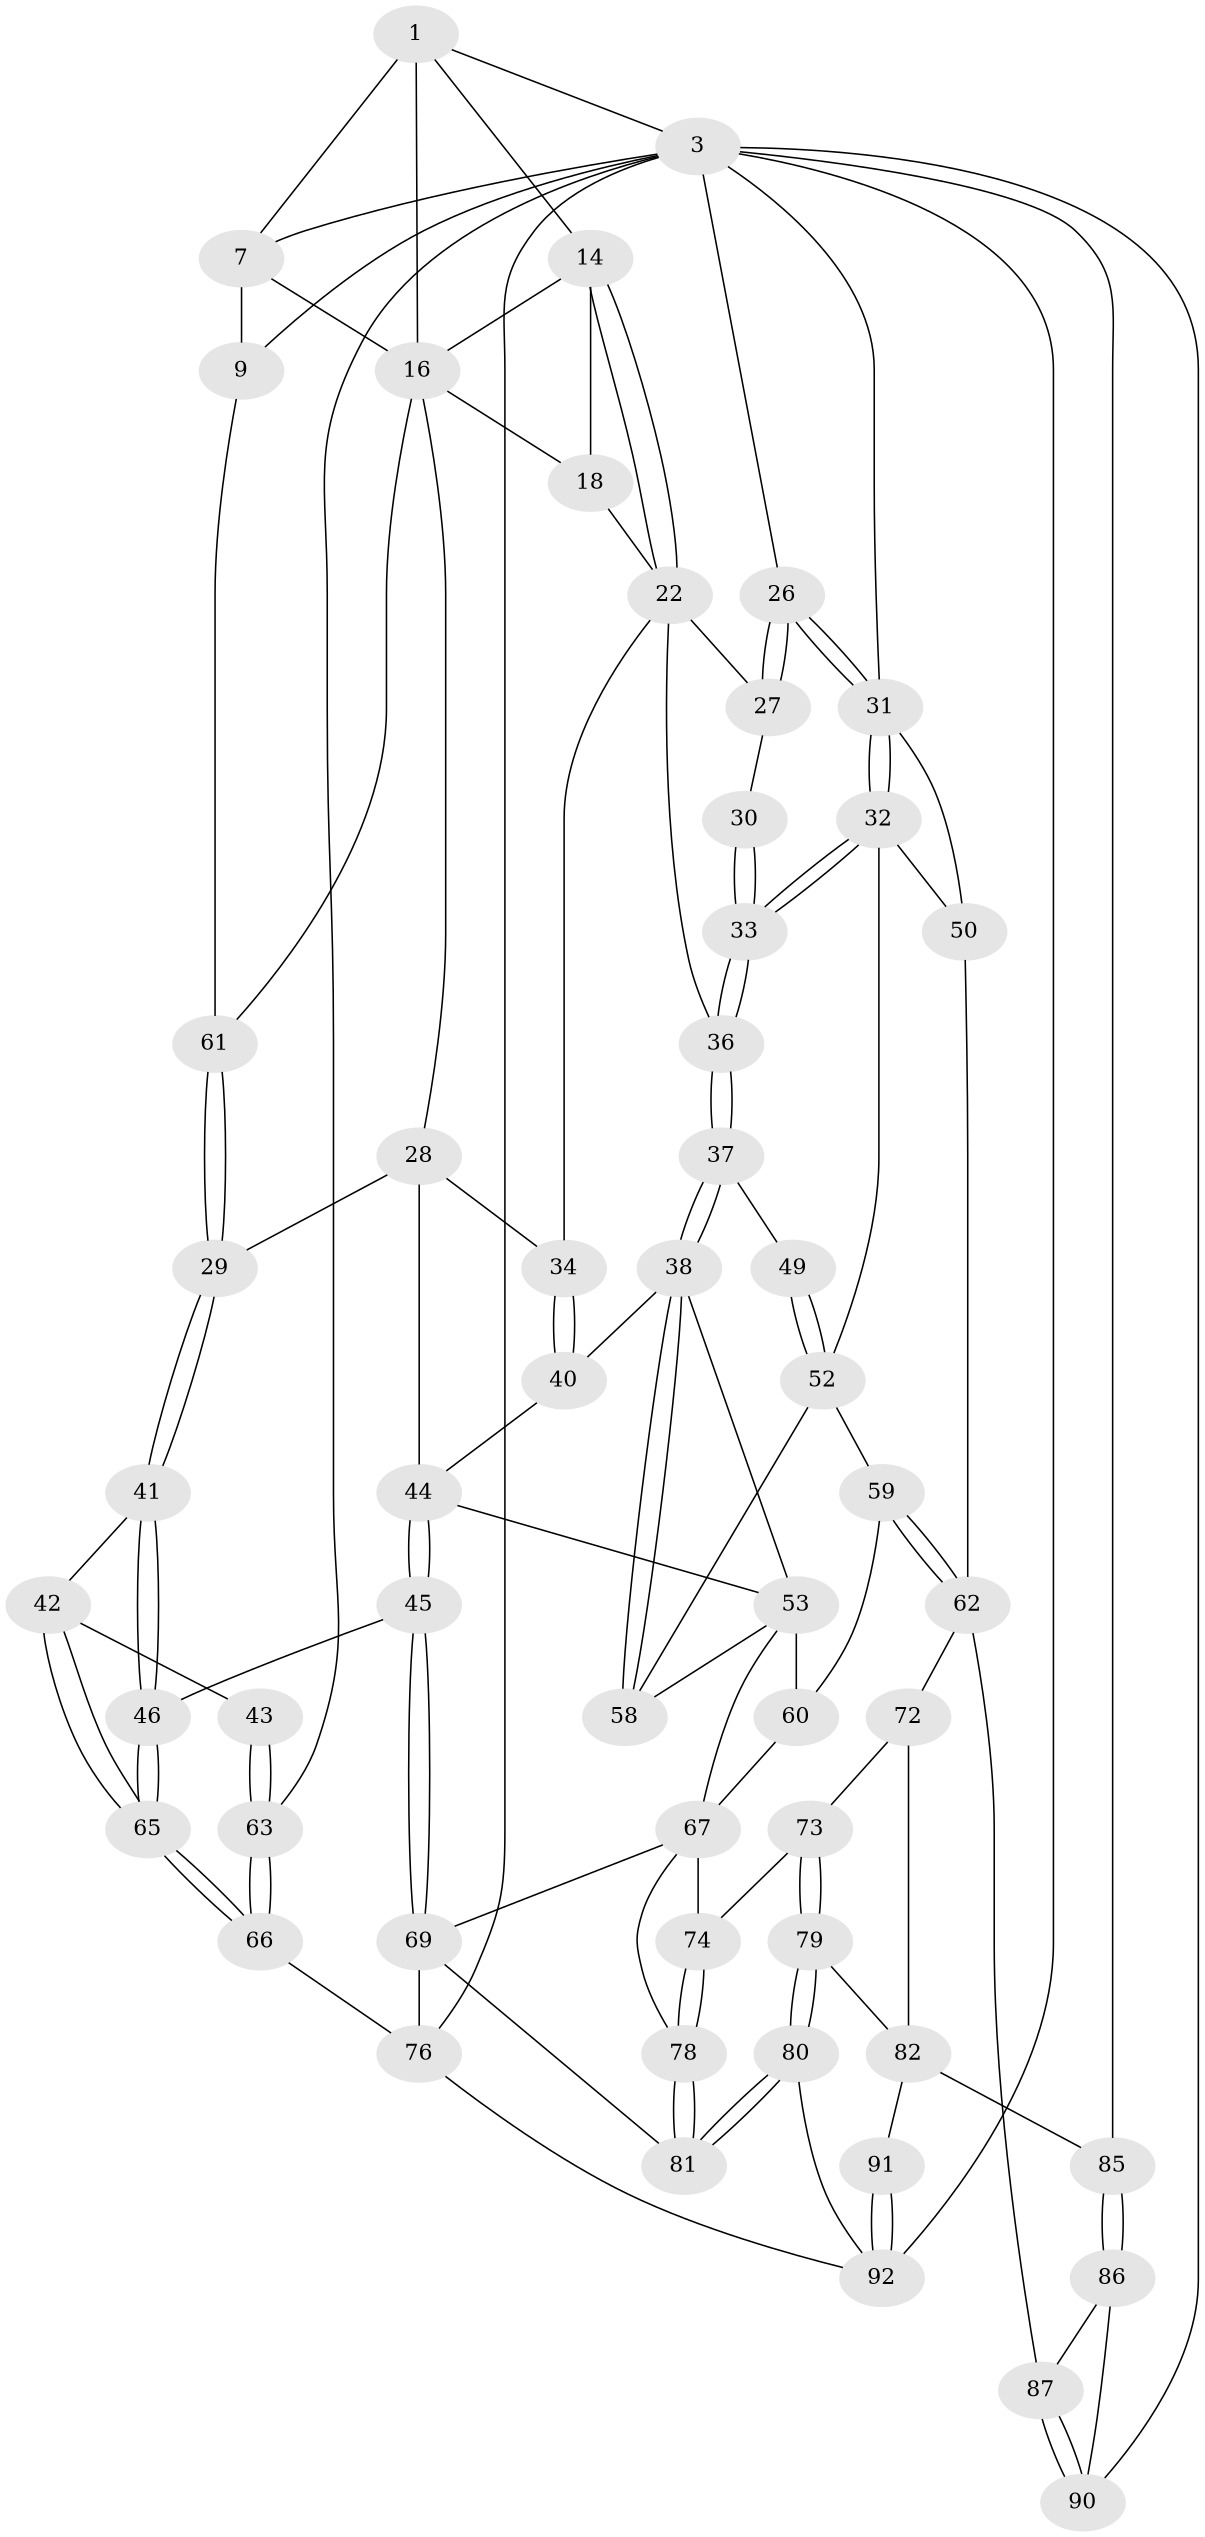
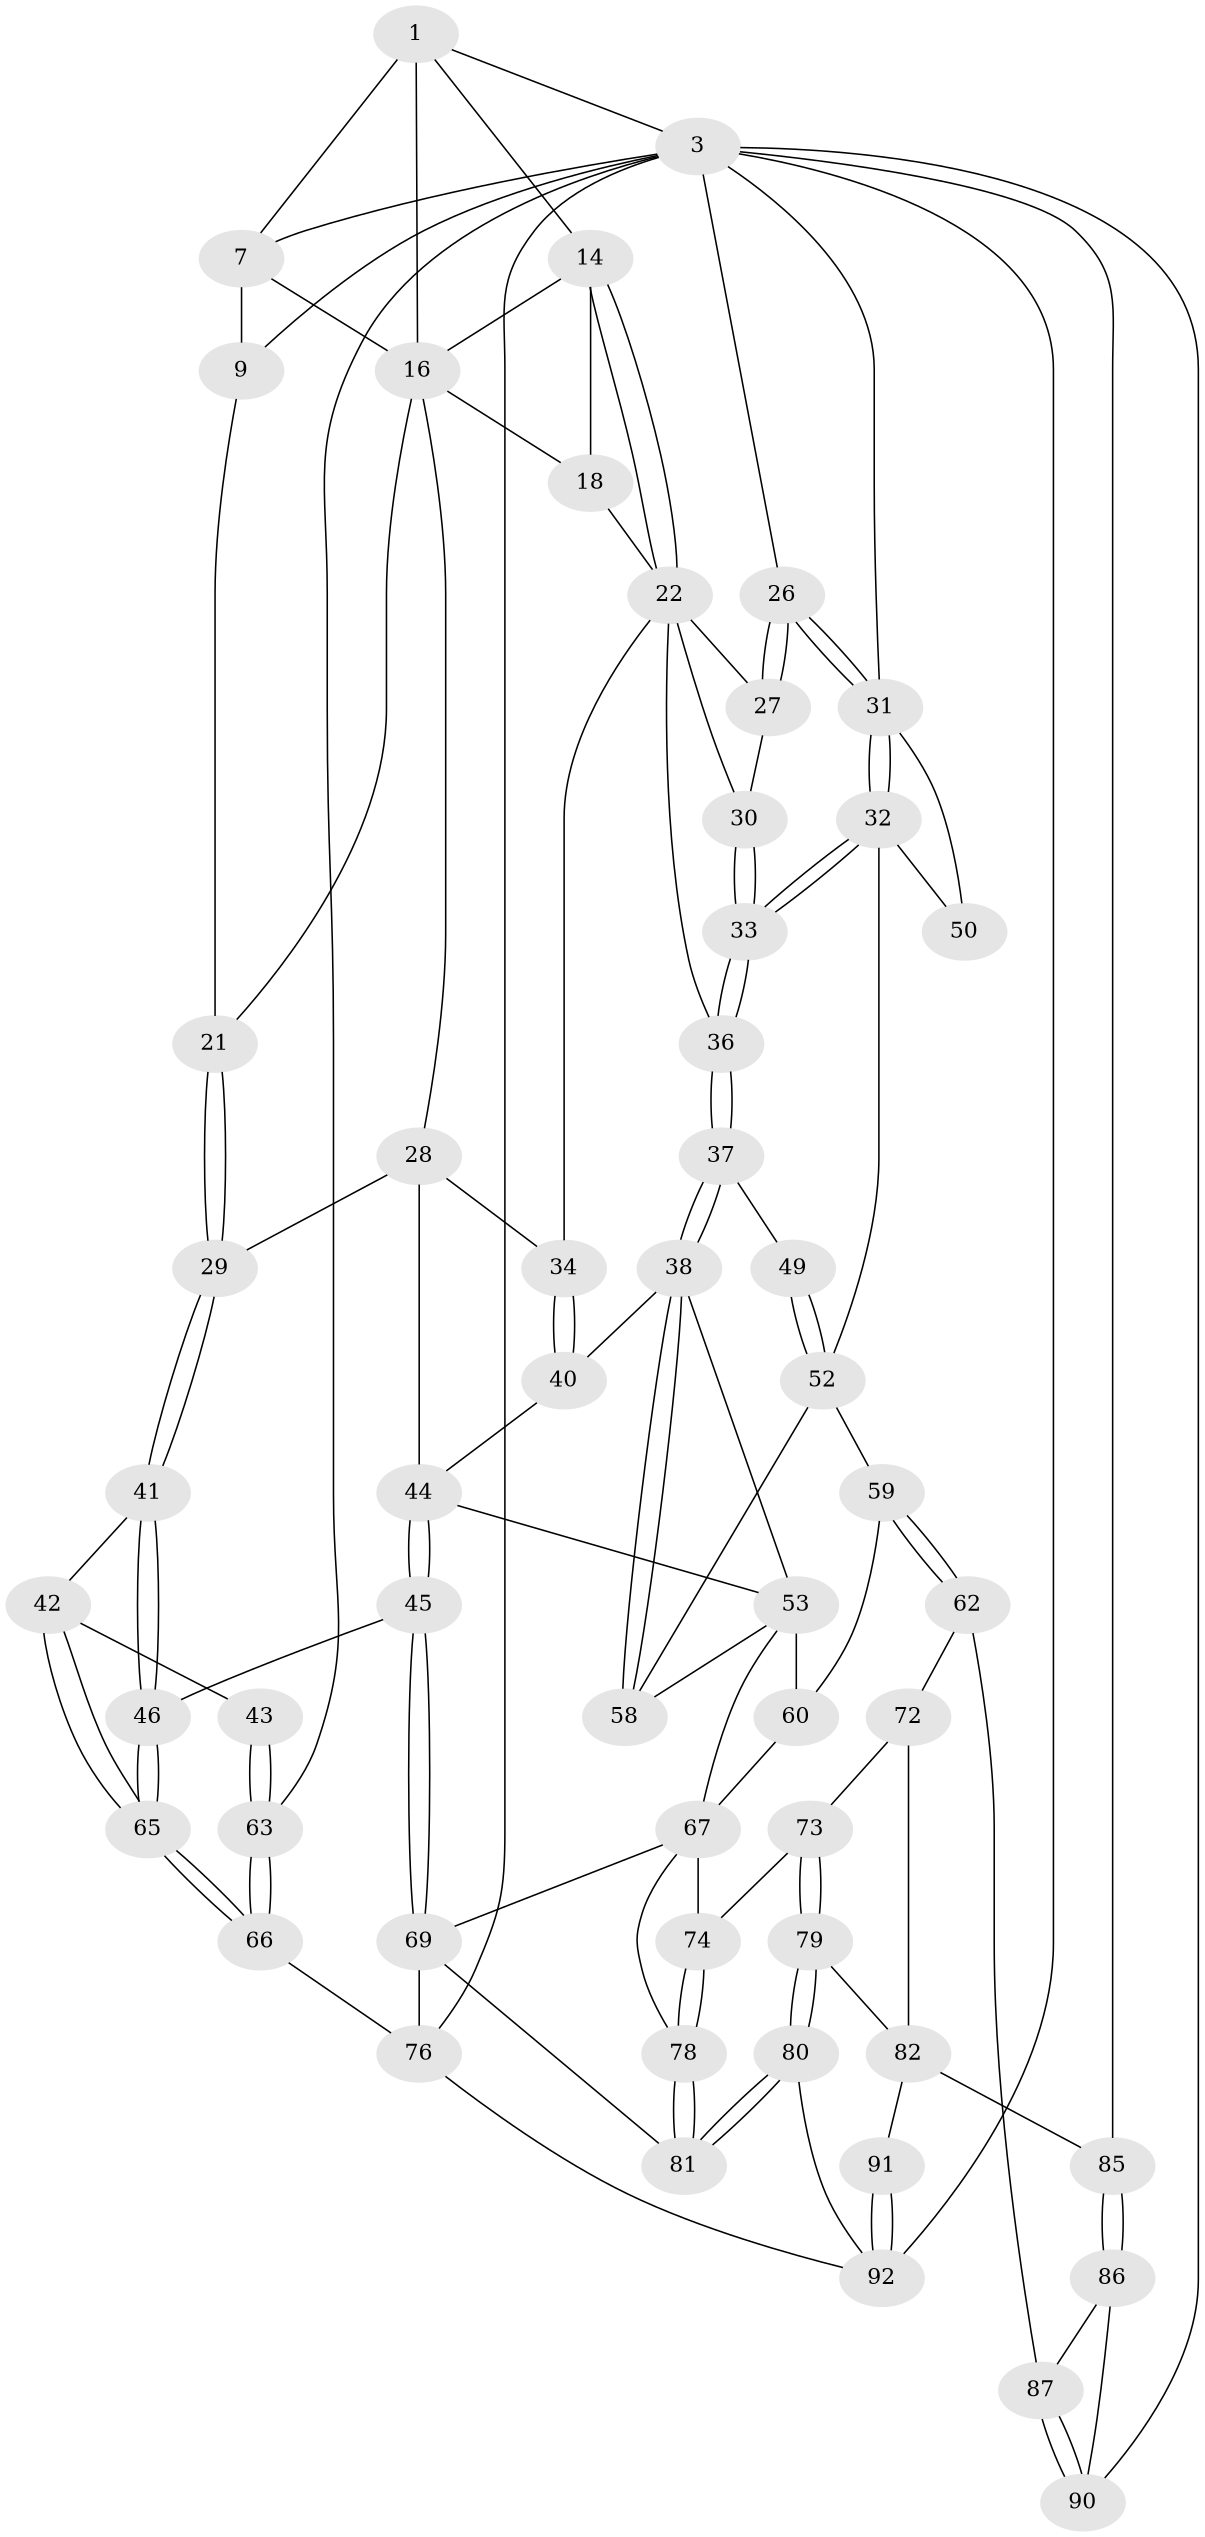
none -> (703, 709)
(215, 1044) -> (215, 1044)
(968, 1268) -> none
